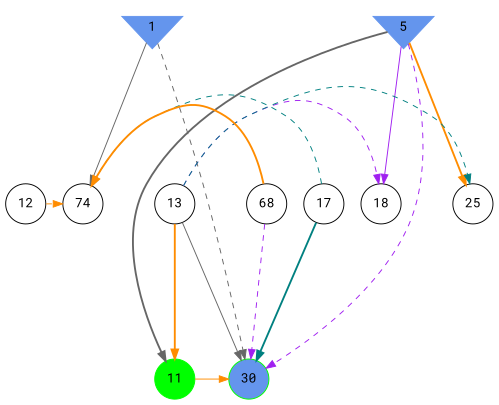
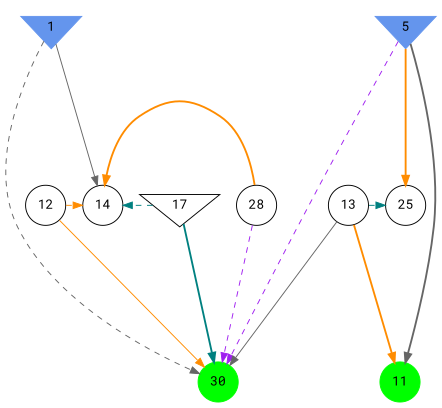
(83, 204) -> (103, 205)
(267, 204) -> (257, 205)
(324, 204) -> (180, 205)
(381, 204) -> none
(207, 379) -> (128, 290)
(249, 379) -> (218, 382)
